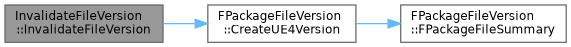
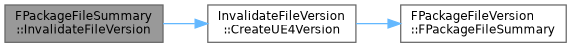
(84, 24) -> (84, 24)
(282, 24) -> (282, 24)
